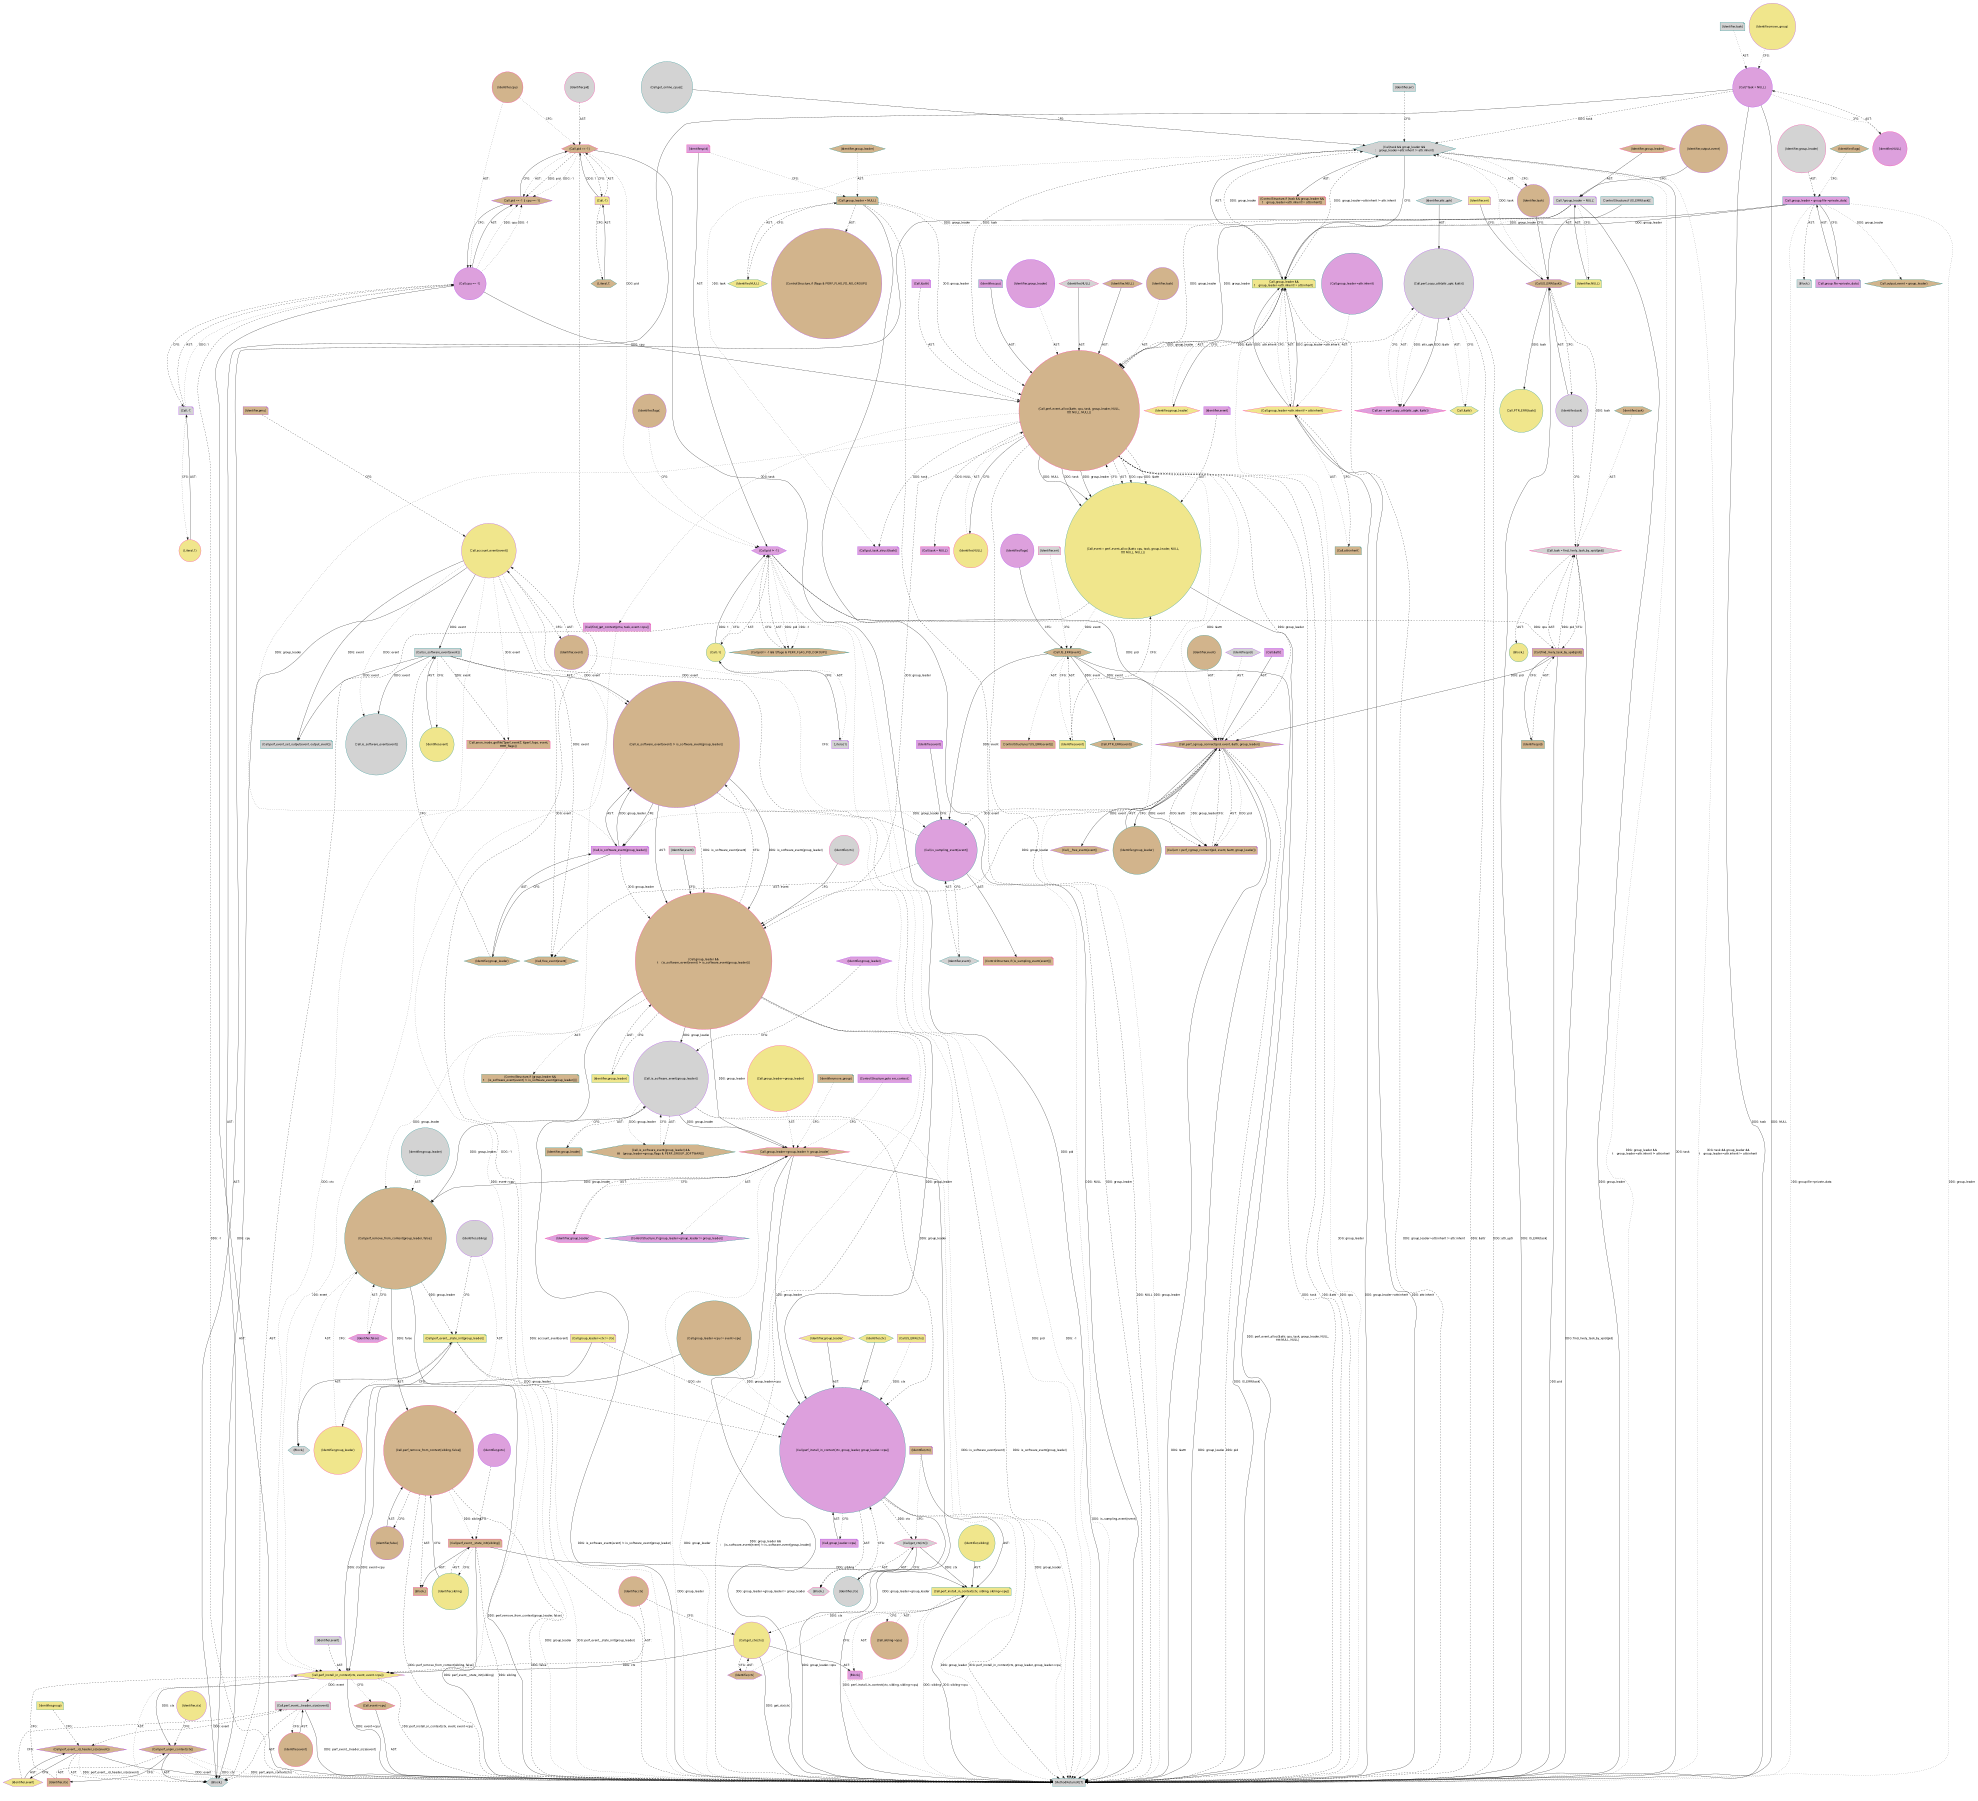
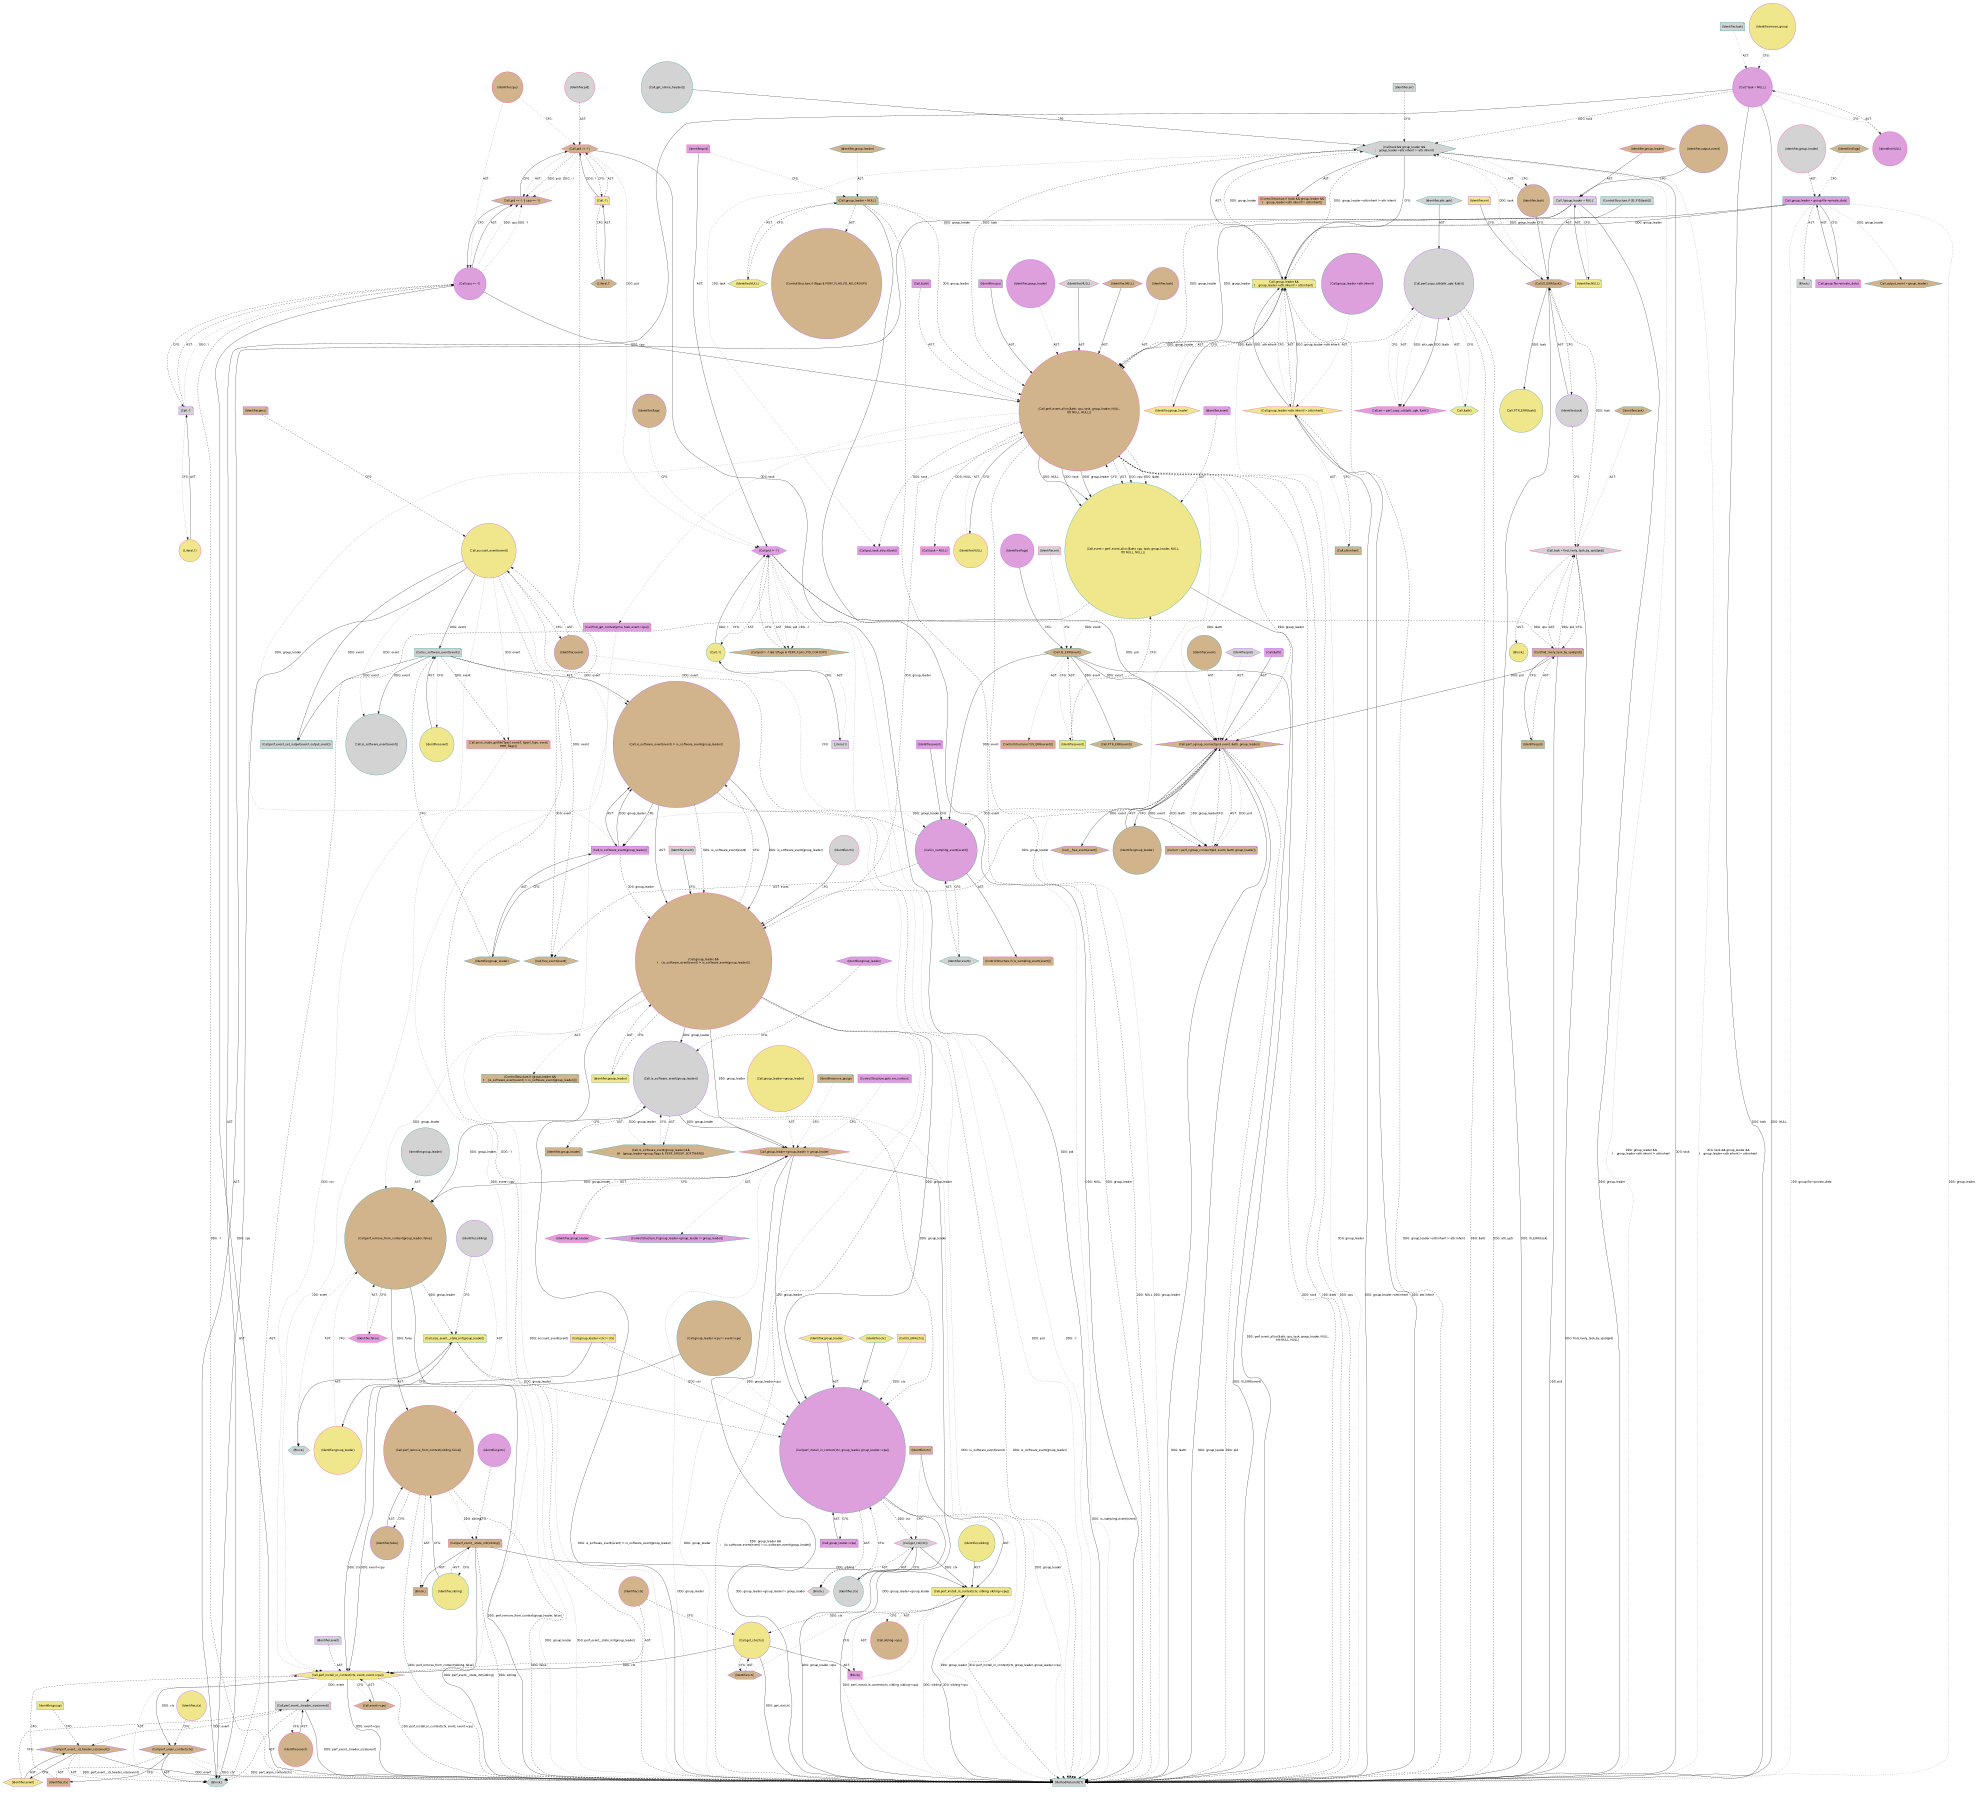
(667, 87) -> (667, 87)
(1627, 201) -> (1627, 201)
(1838, 284) -> (1838, 284)
(455, 1338) -> (455, 1338)
(1247, 1382) -> (1247, 1382)
(690, 1780) -> (370, 1690)
